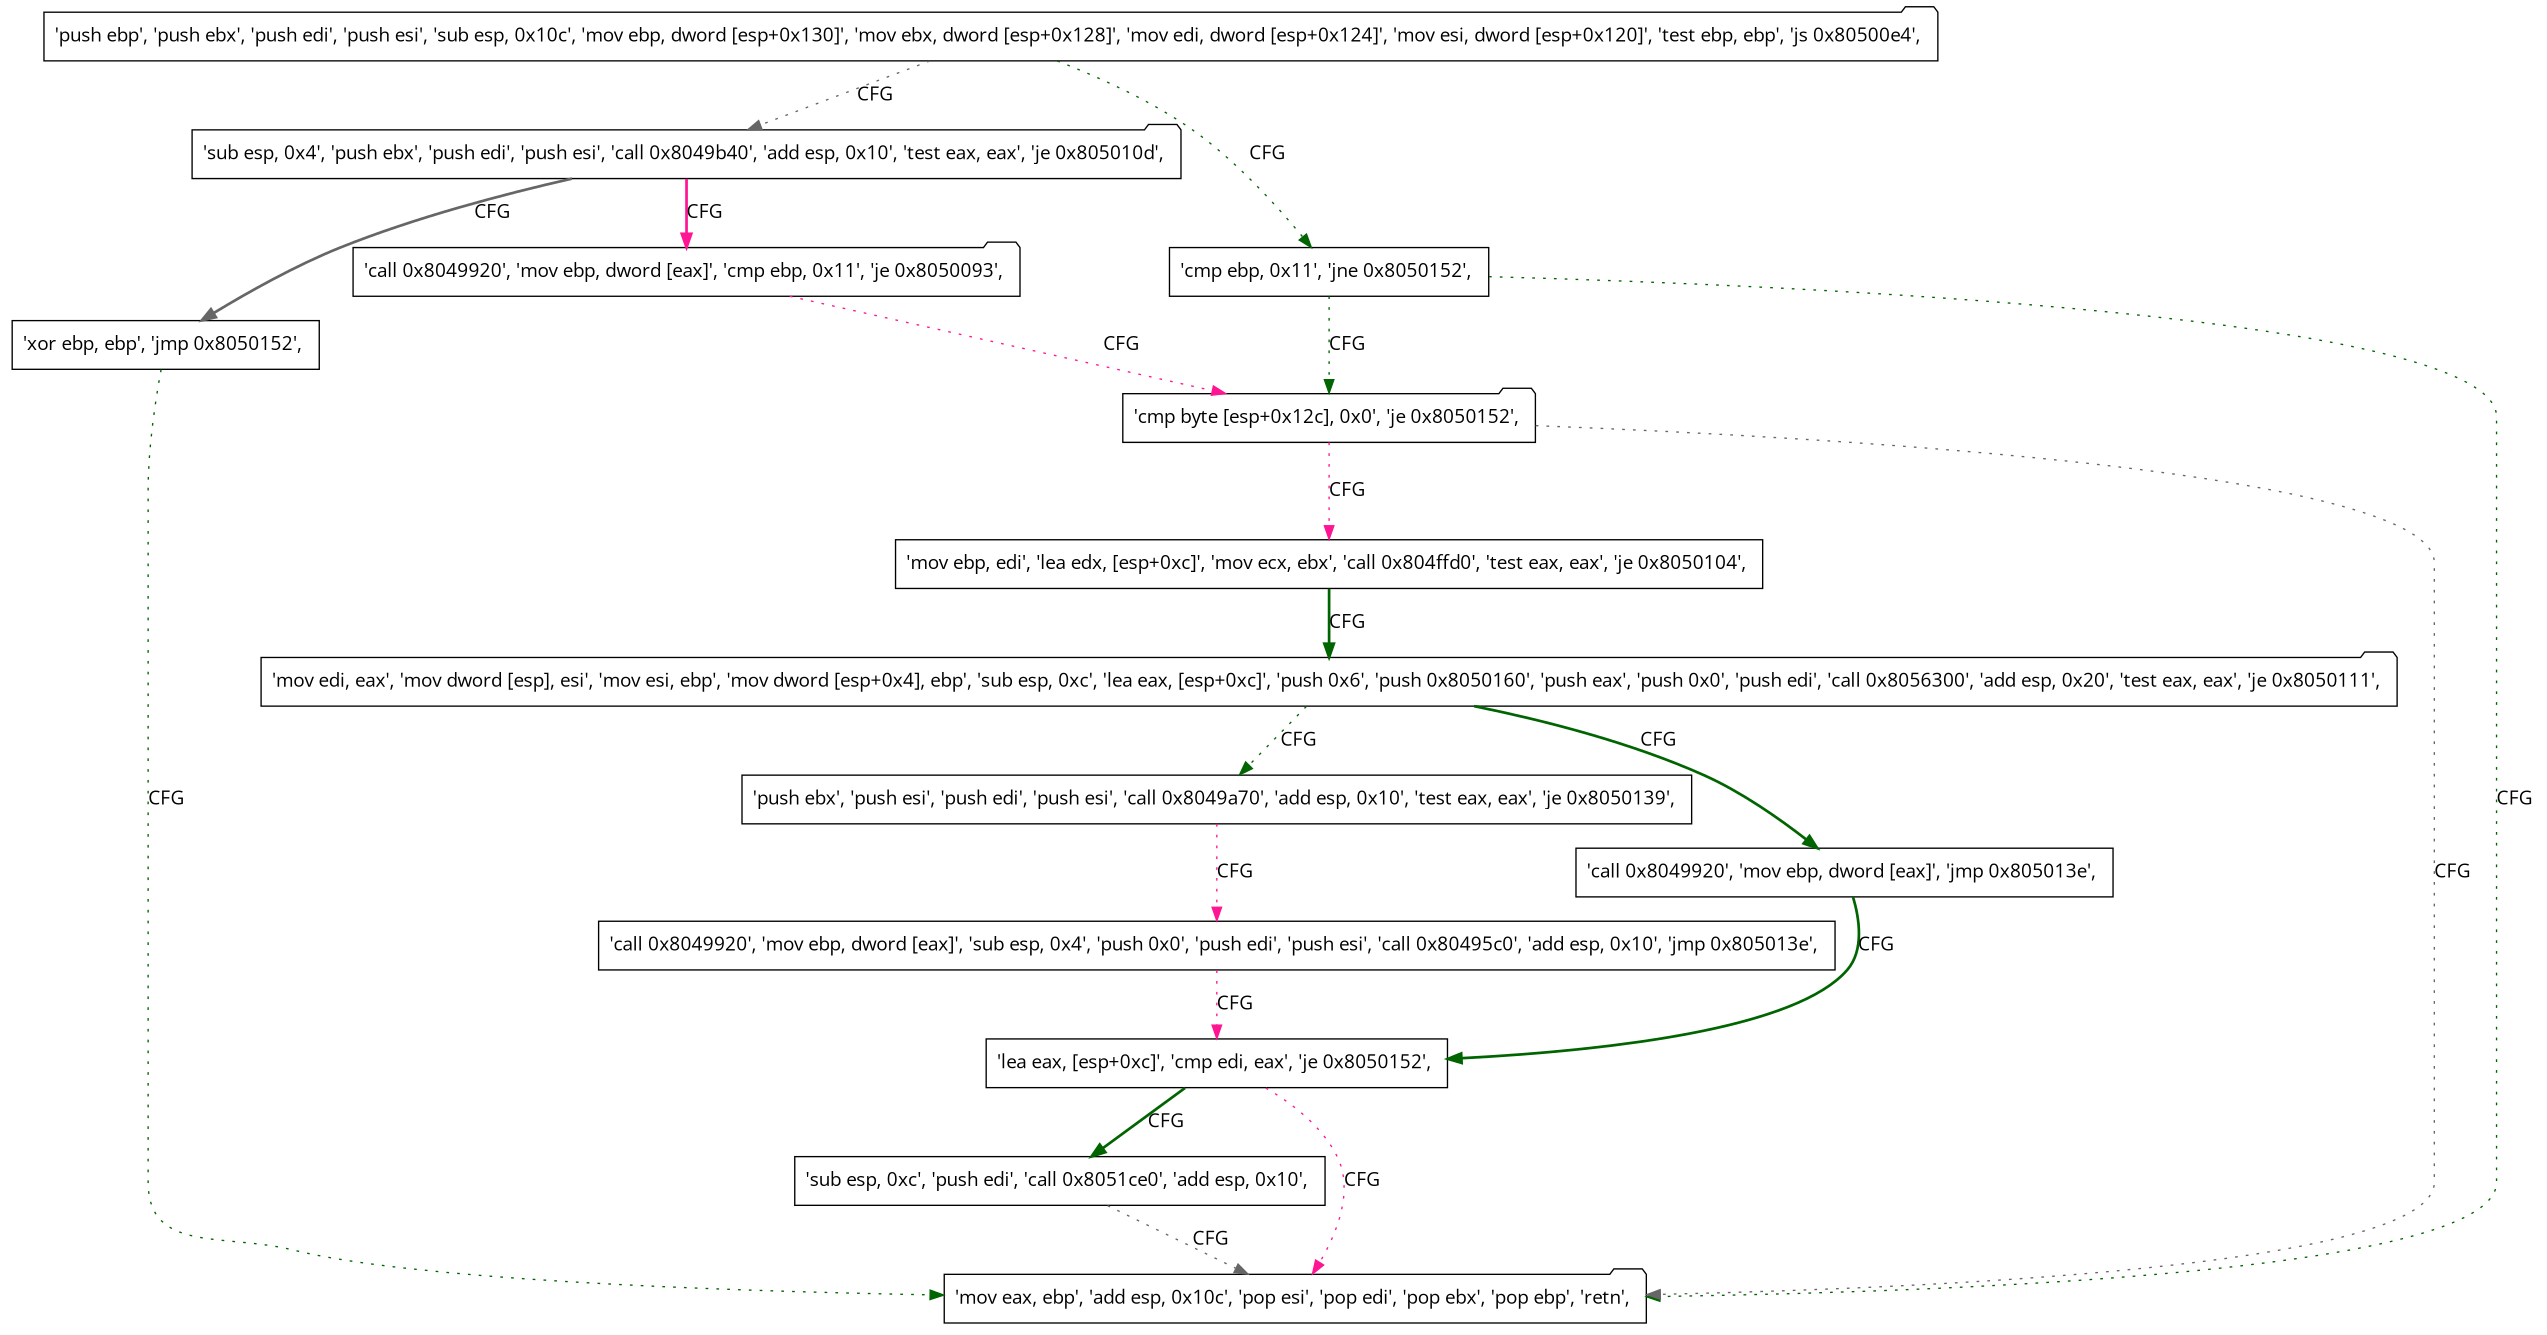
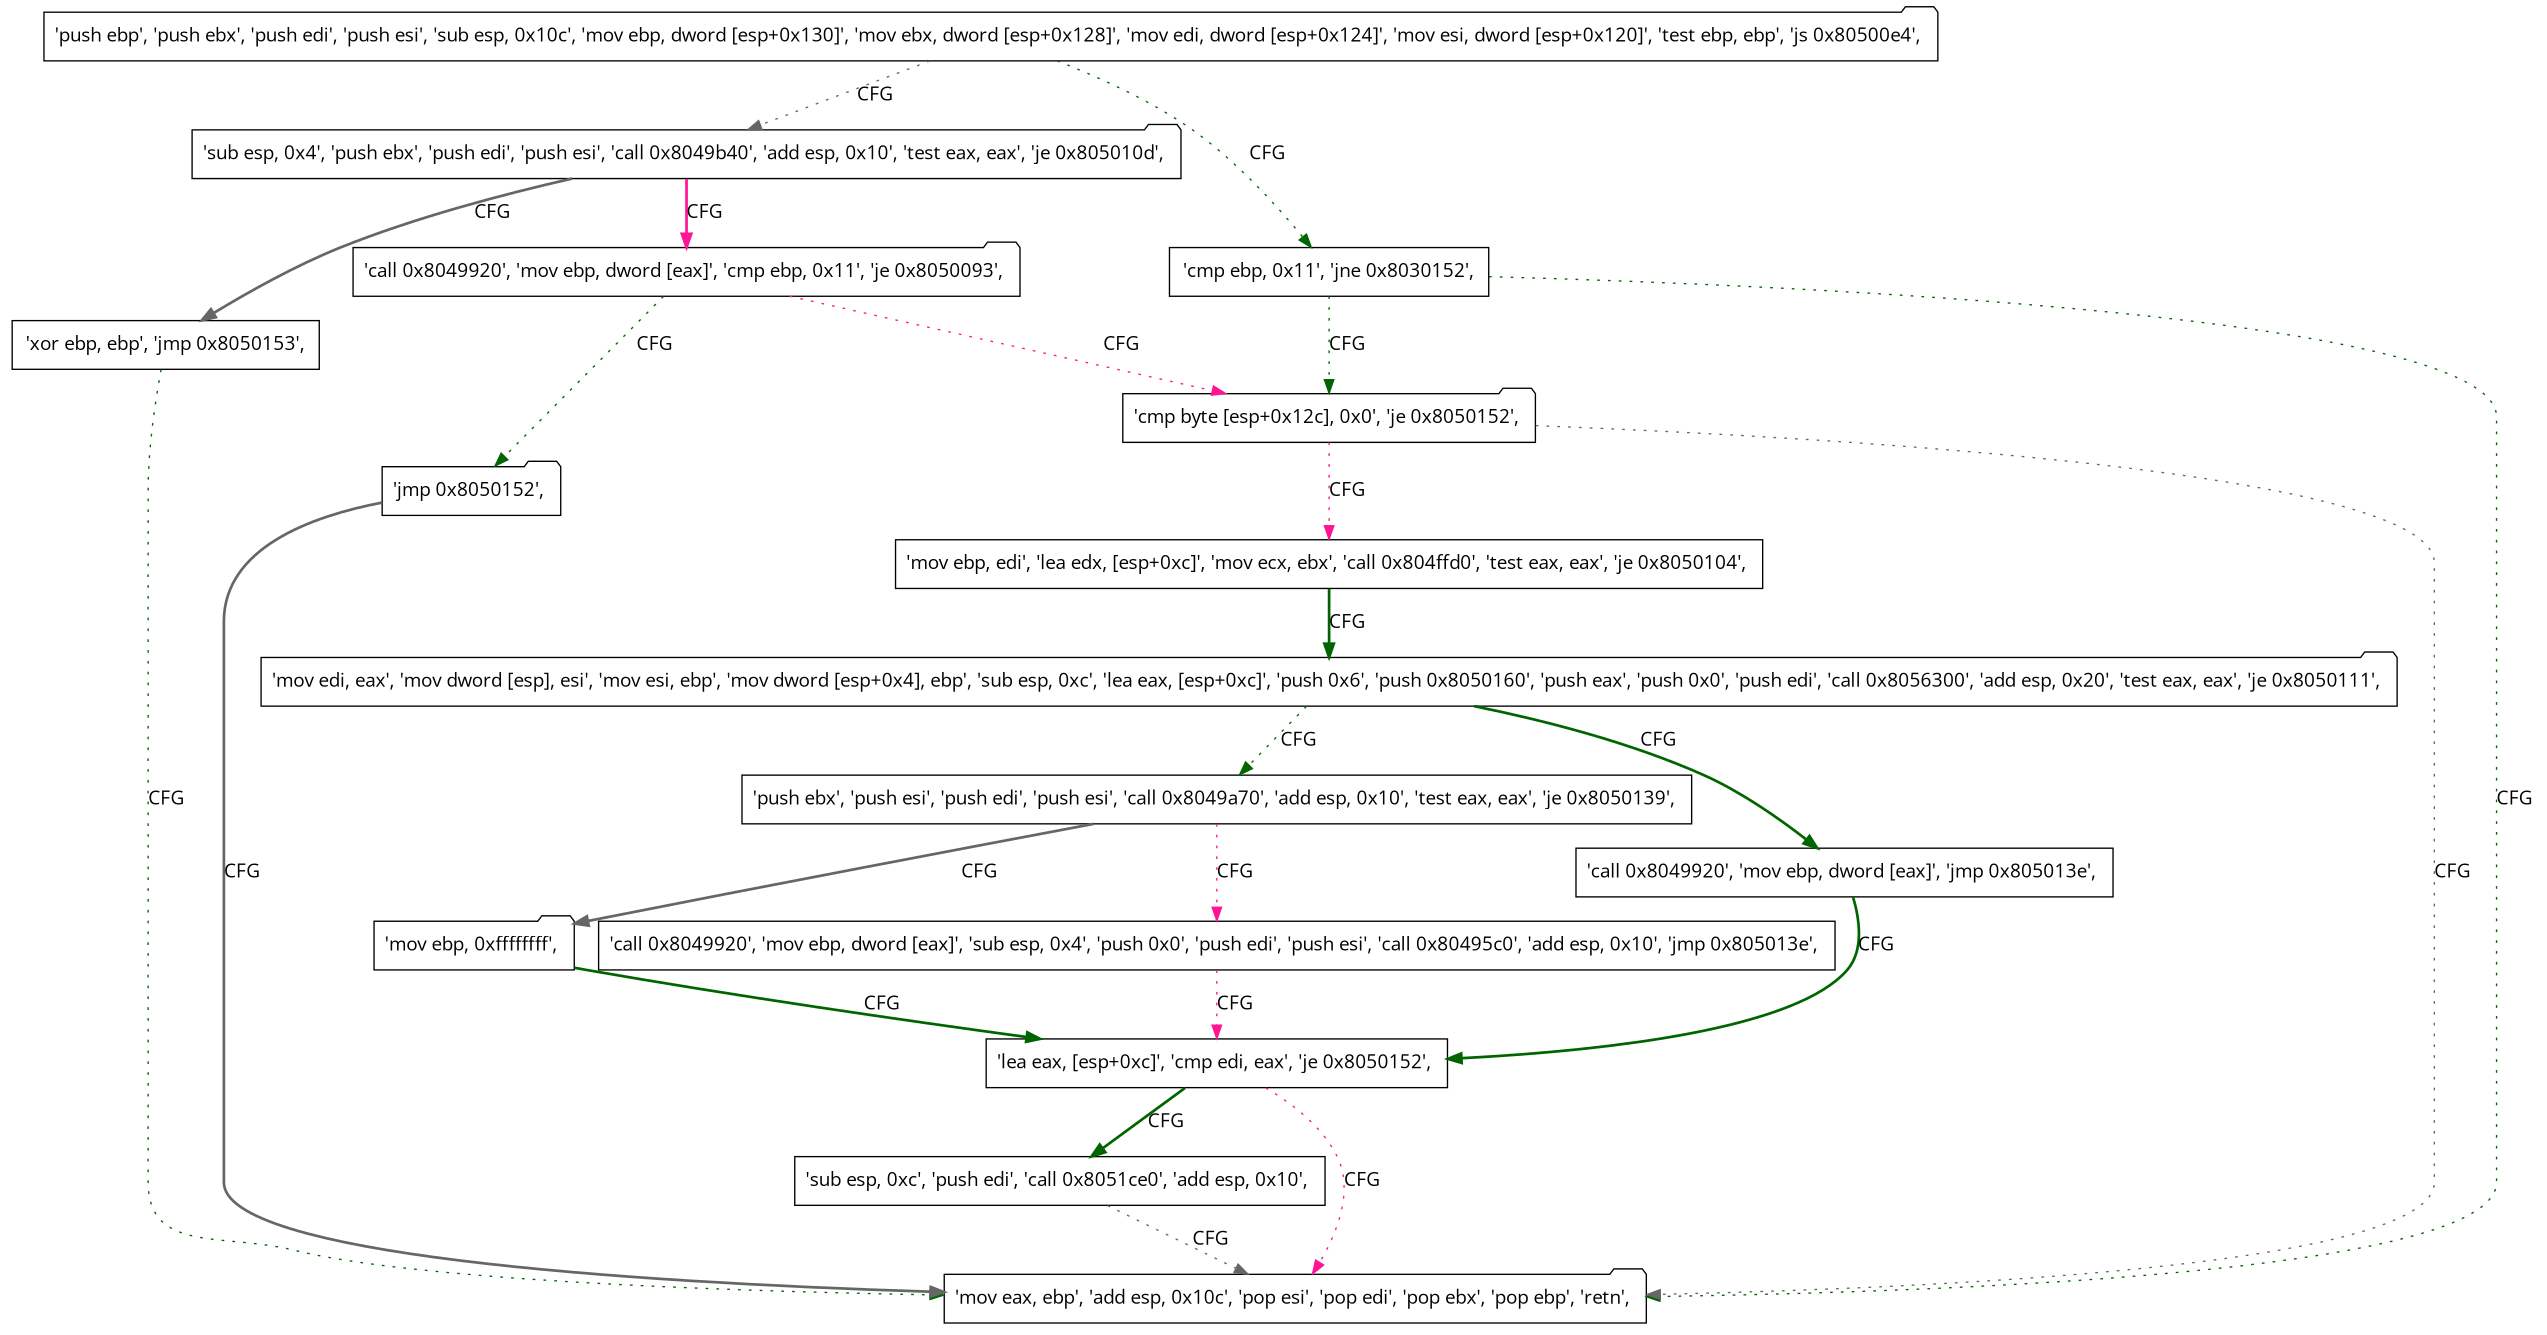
(1329, 272) -> (1329, 272)
(166, 345) -> (166, 345)
none -> (471, 491)
none -> (474, 946)
